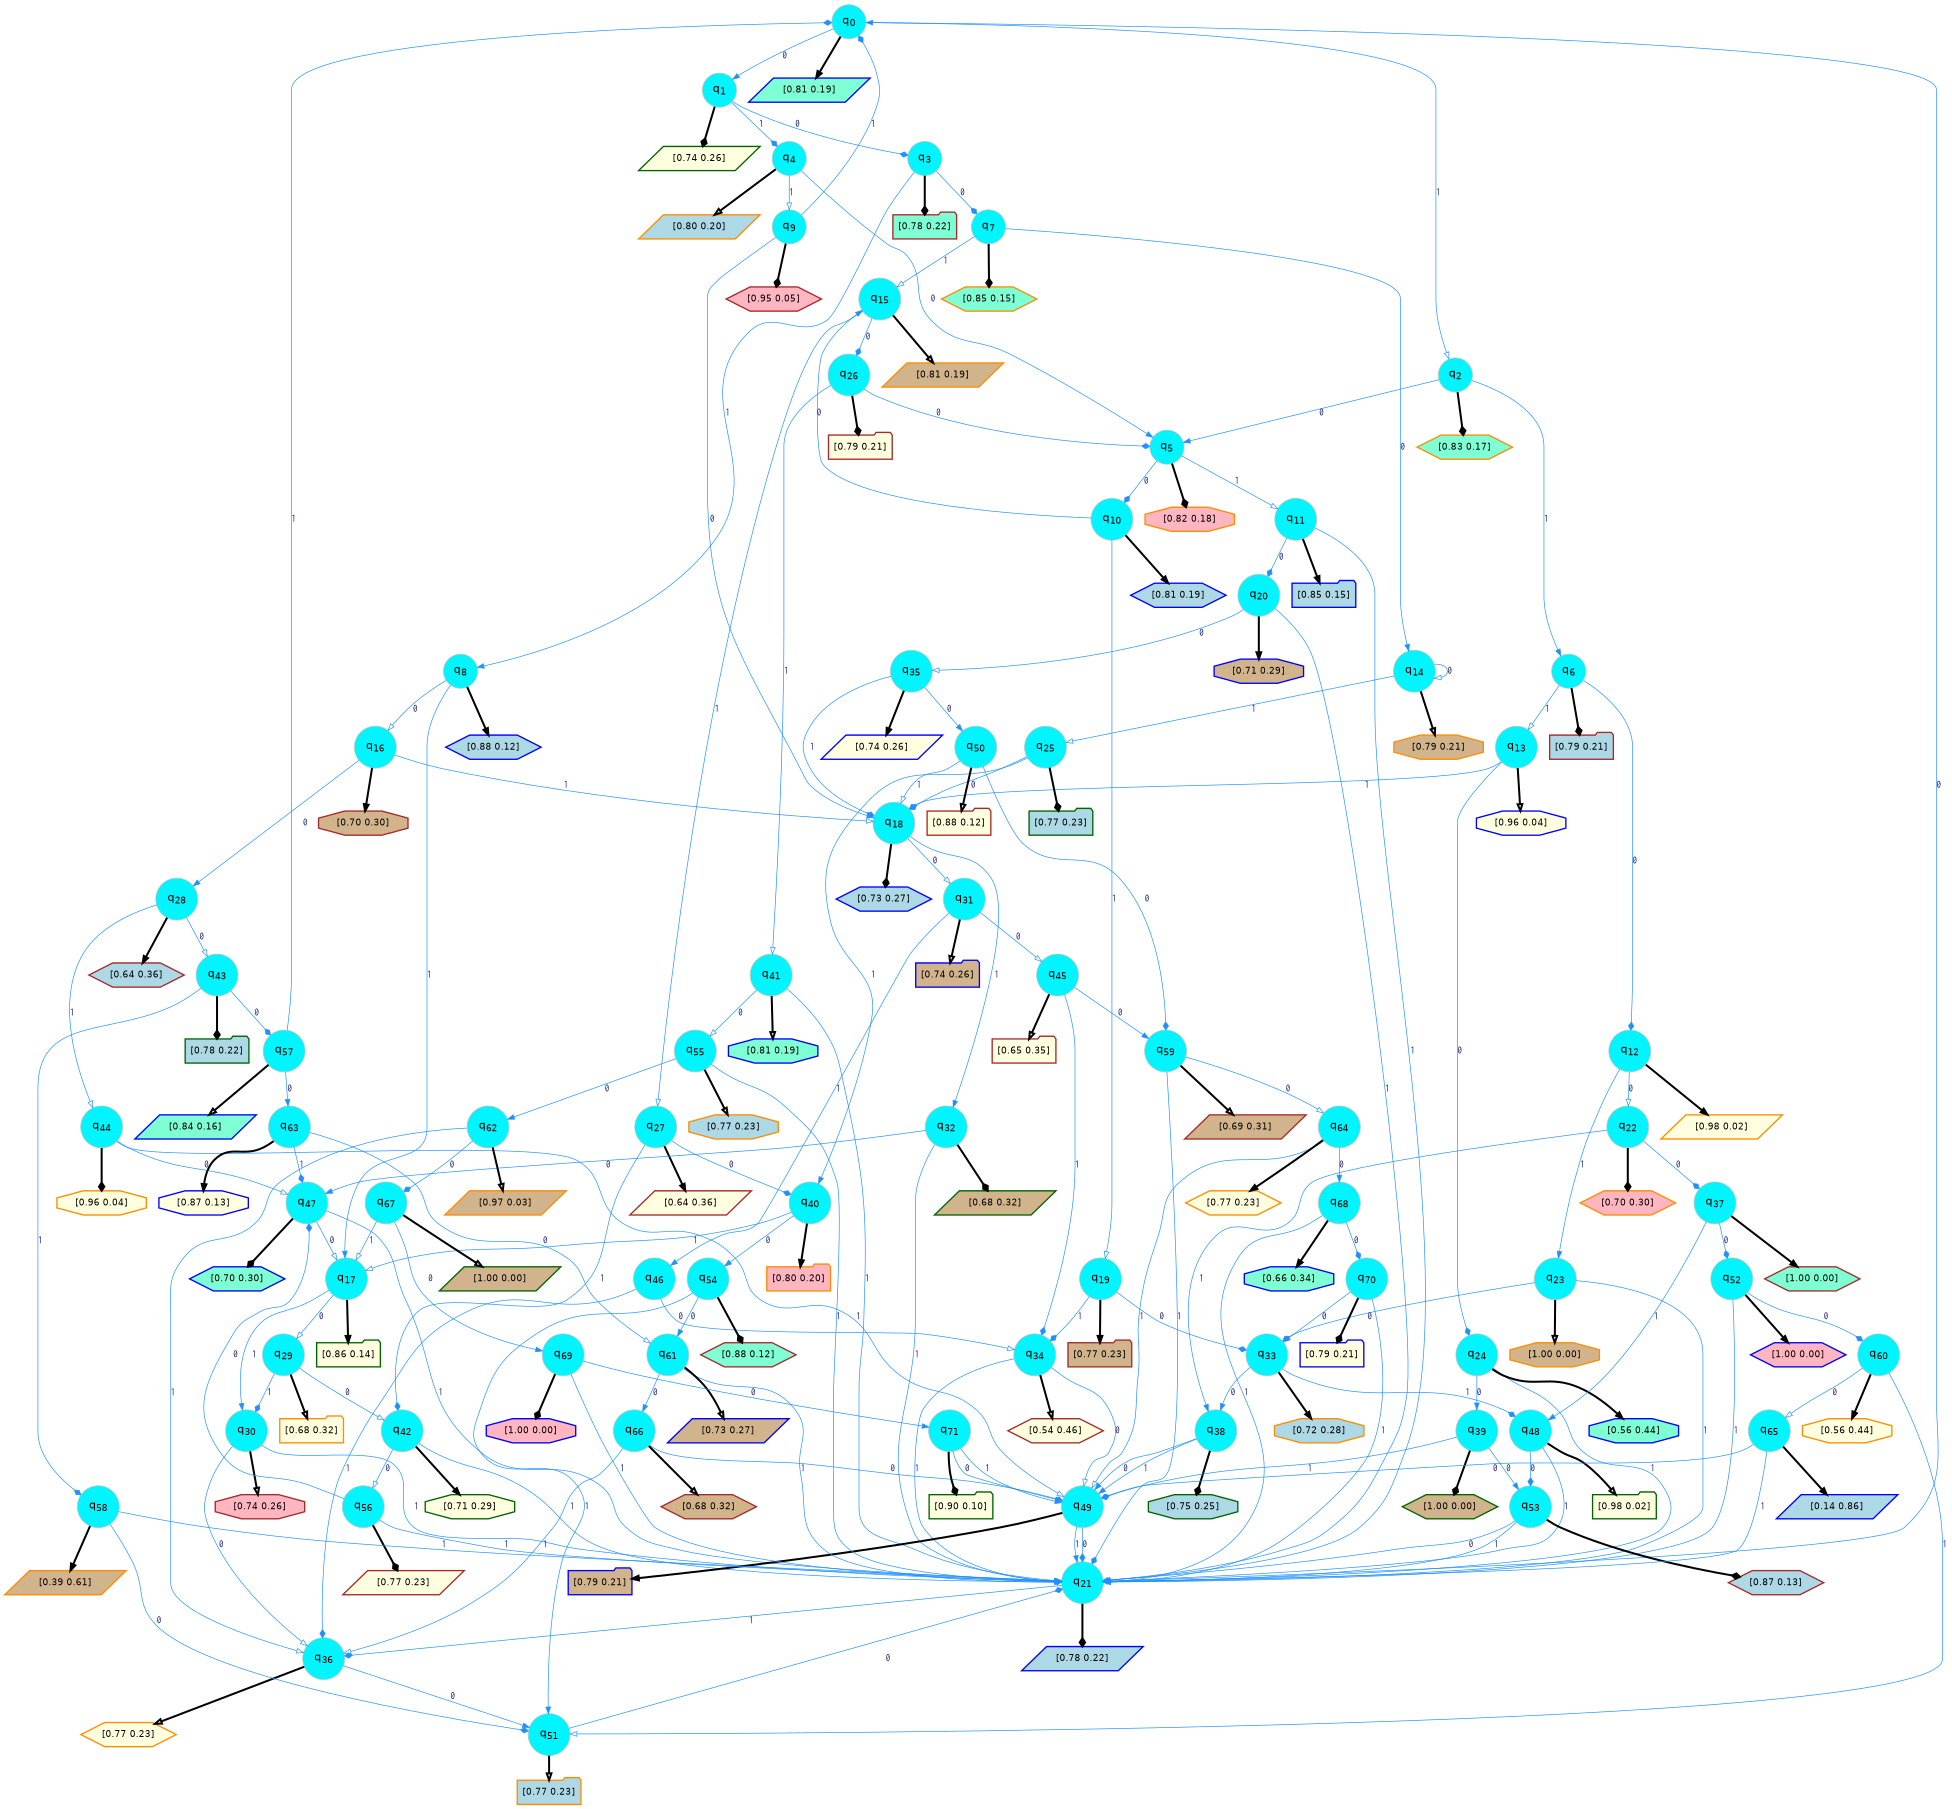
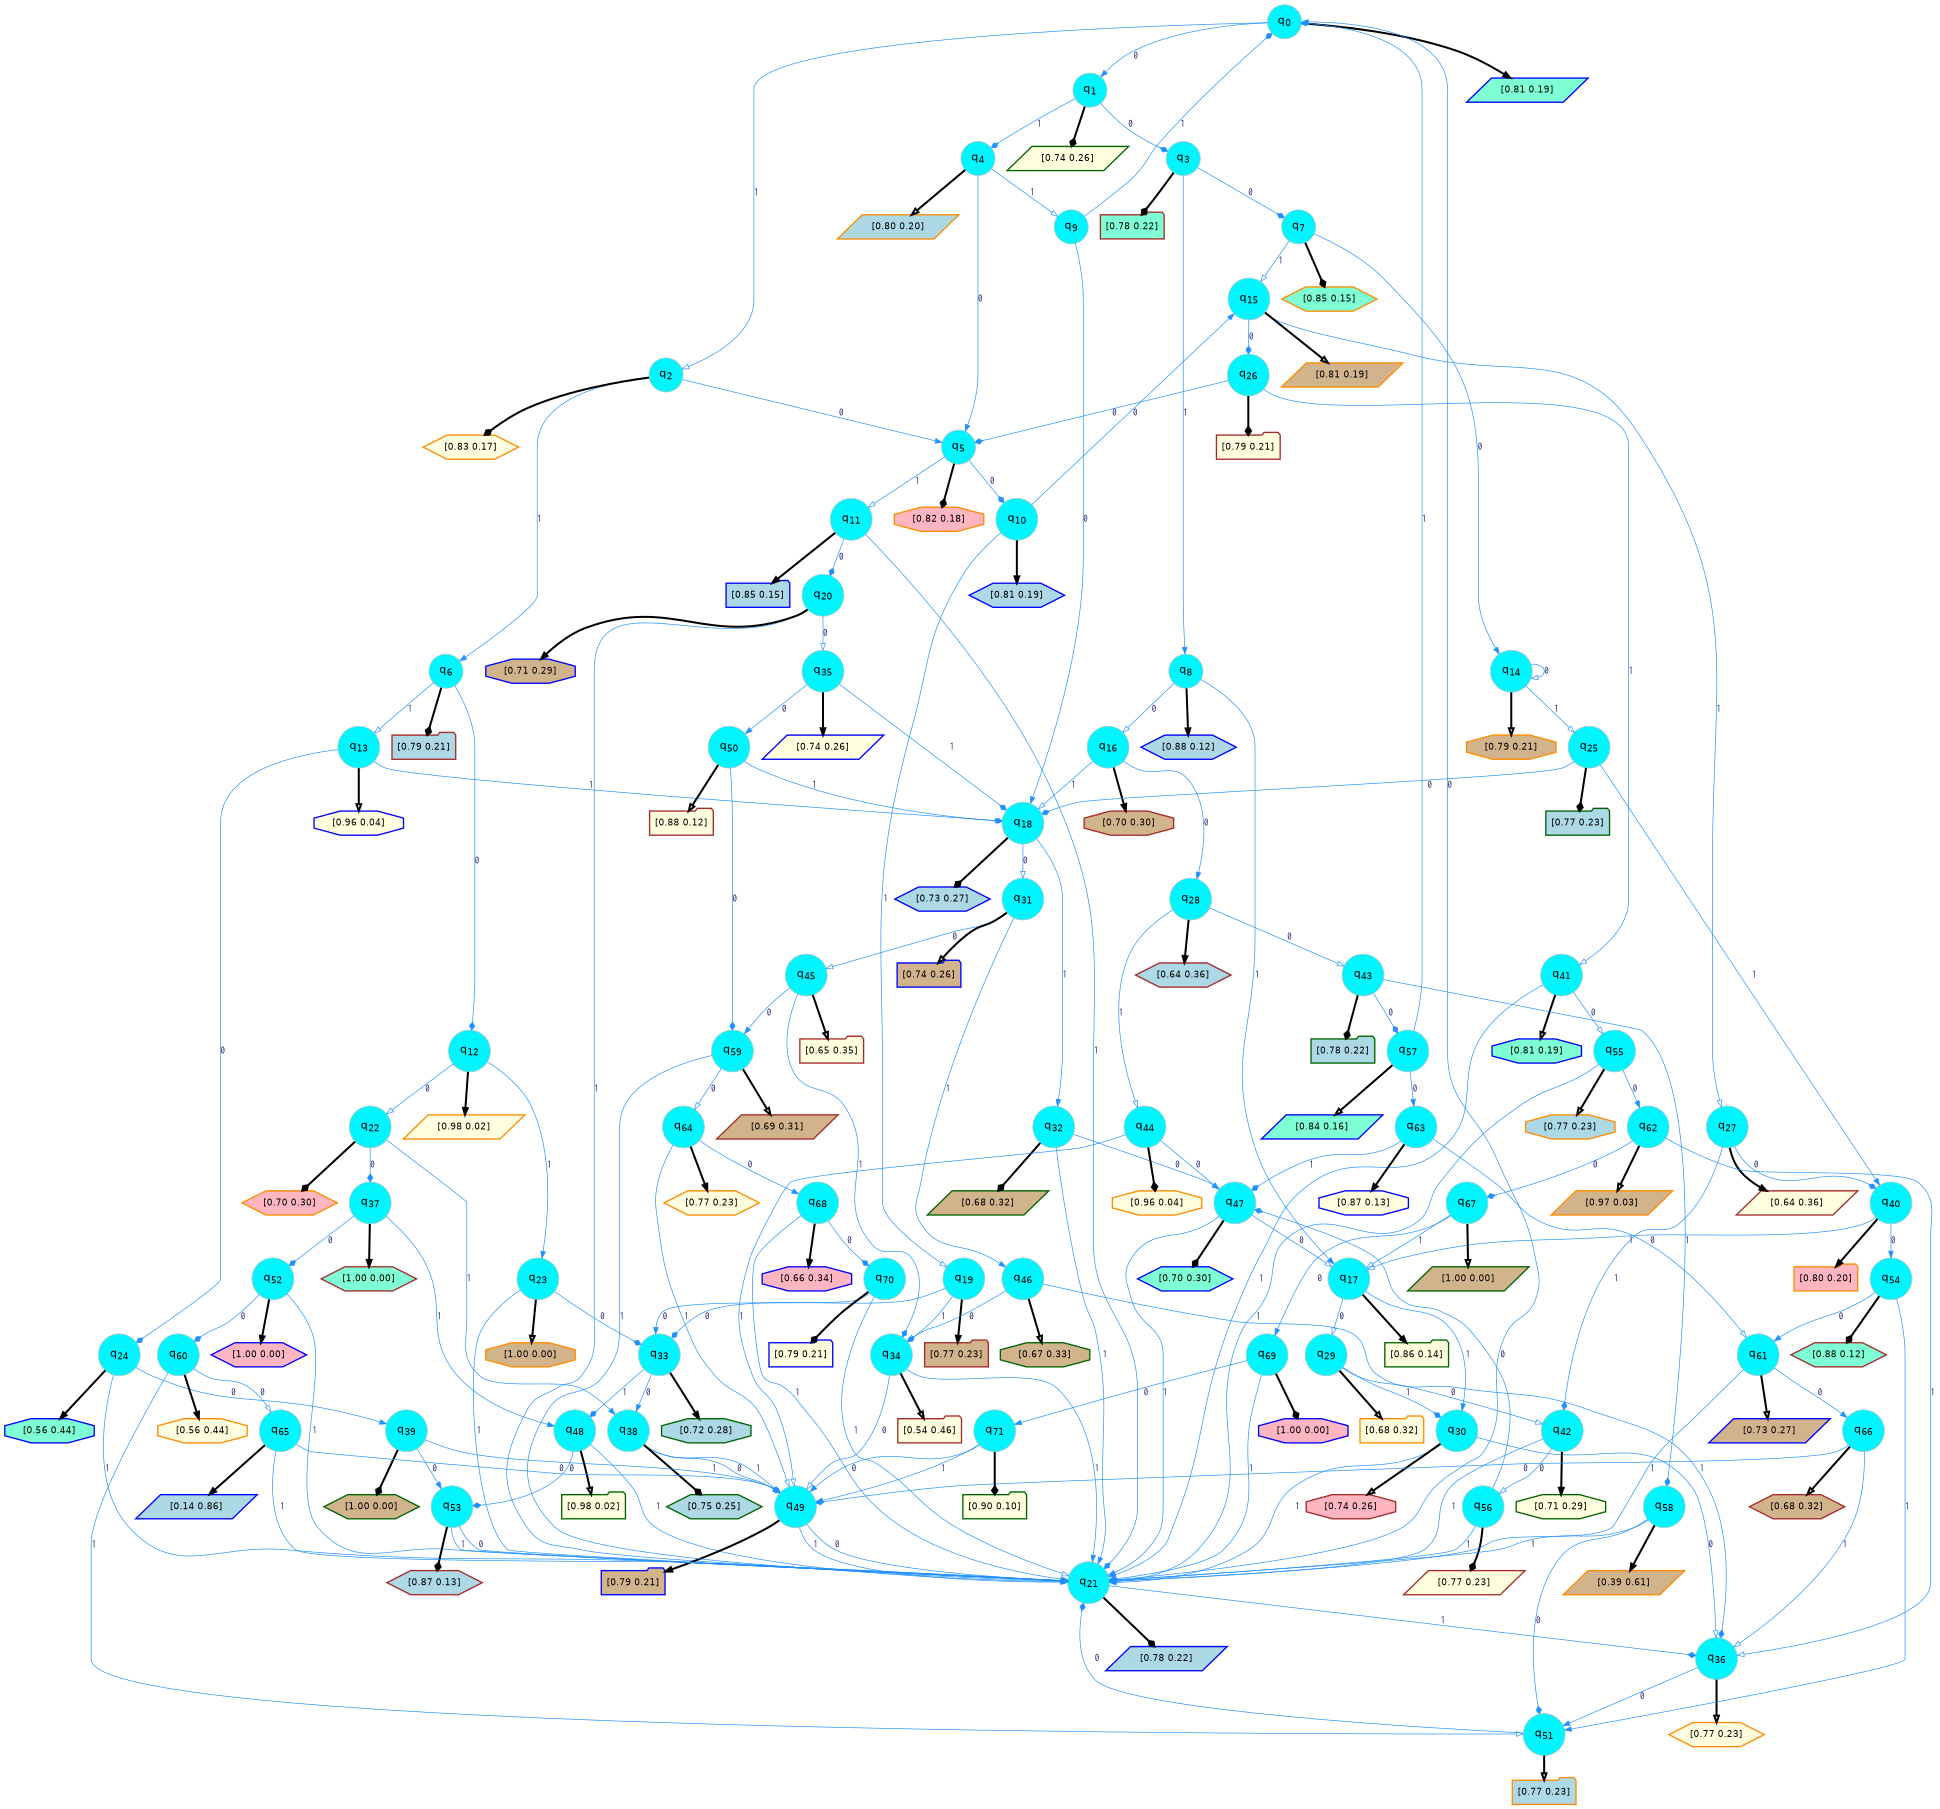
(774, 299) -> none
(1465, 447) -> (471, 447)
(1289, 1279) -> (807, 1279)
none -> (1045, 1355)
(1056, 1431) -> (930, 1431)
(1319, 1431) -> (706, 1431)
(1193, 1507) -> (714, 1507)
